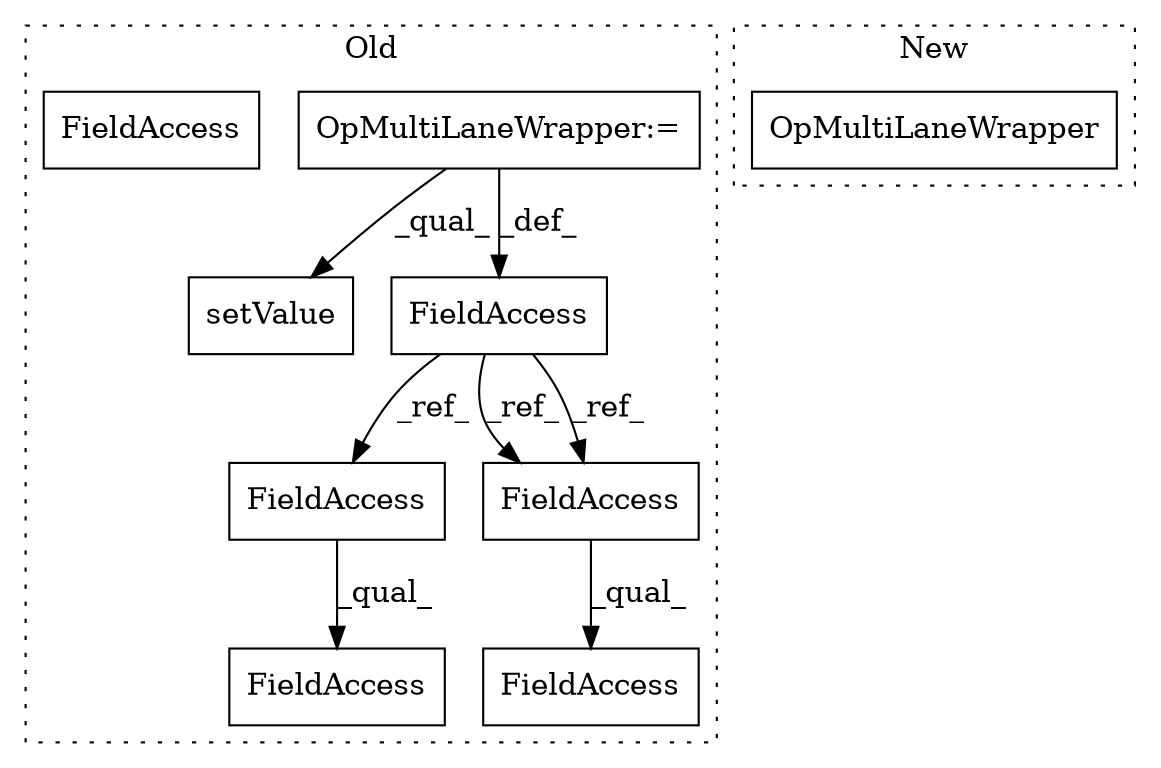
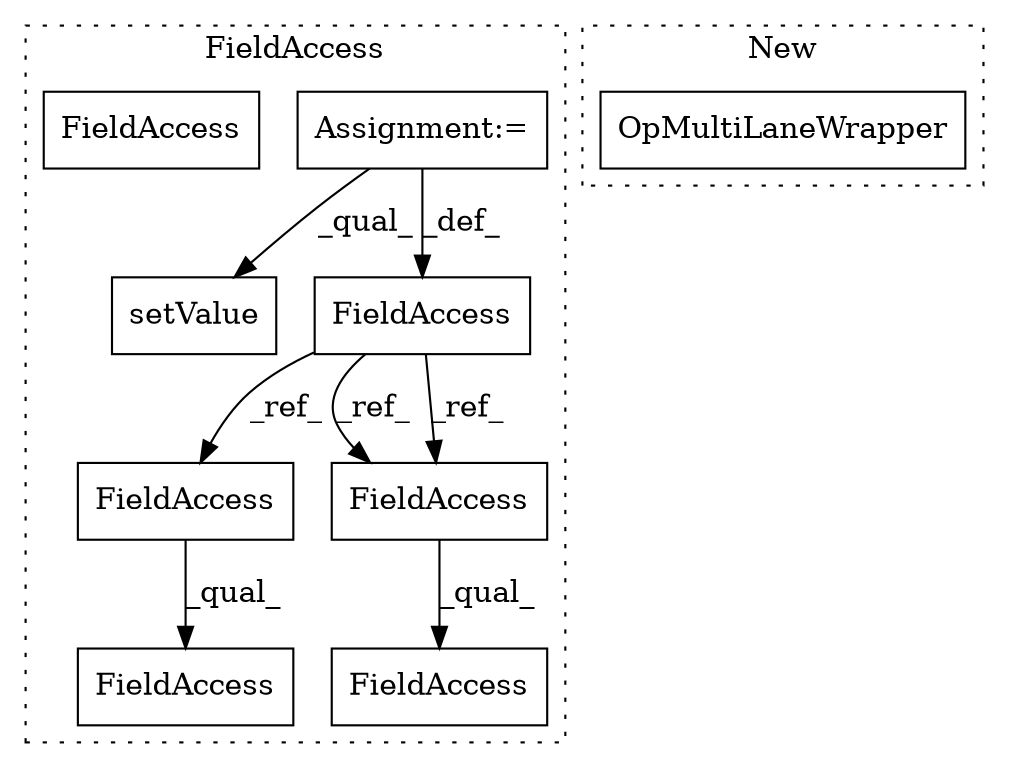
(371, 50) -> (295, 50)
(499, 130) -> (422, 130)
